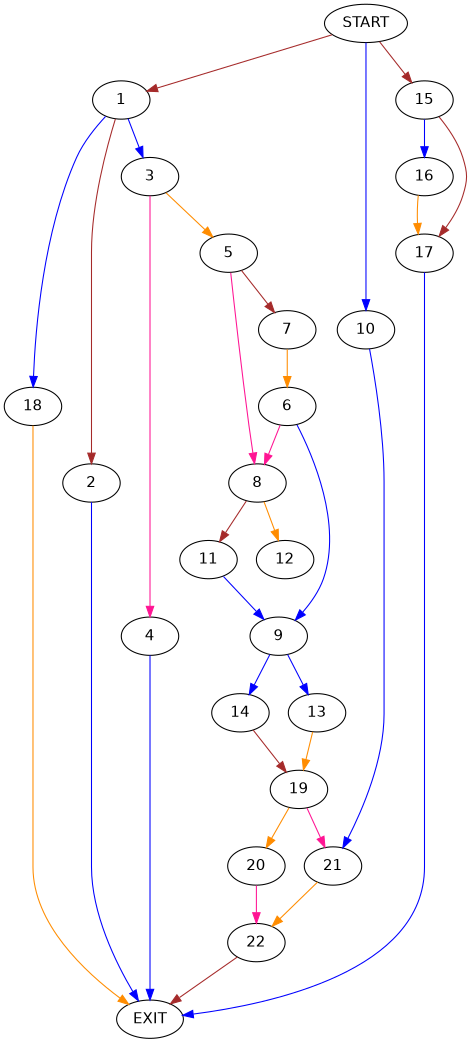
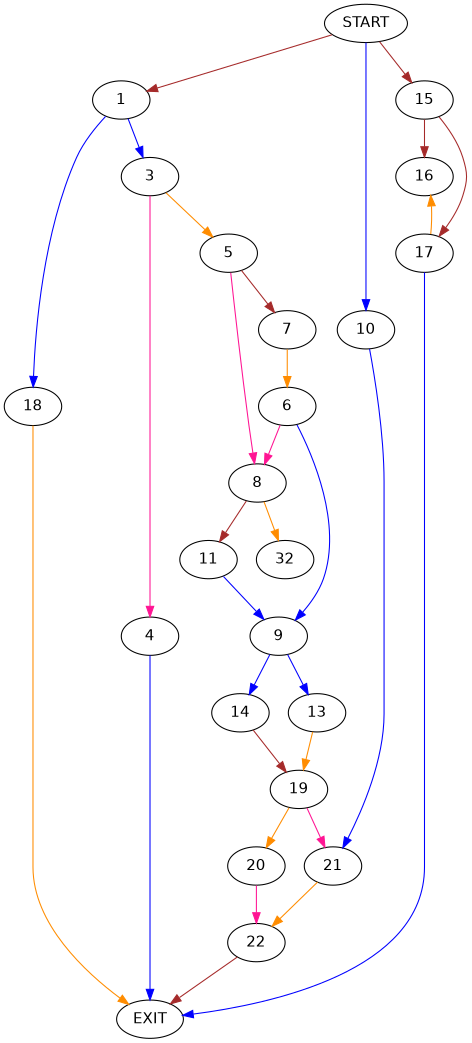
(424, 133) -> (424, 133)
(417, 209) -> (432, 220)
(91, 483) -> none
(285, 560) -> (285, 560)
